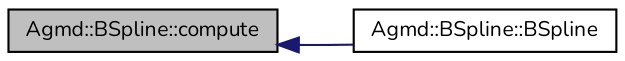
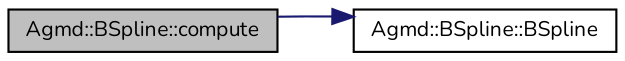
(326, 45) -> (305, 16)
